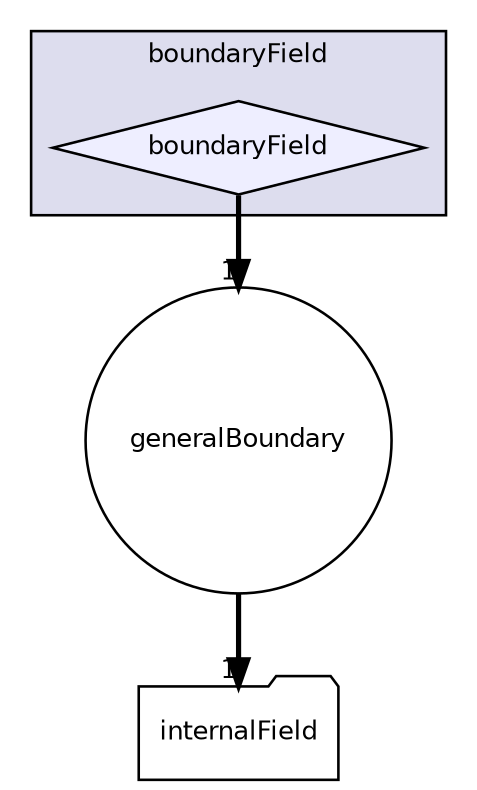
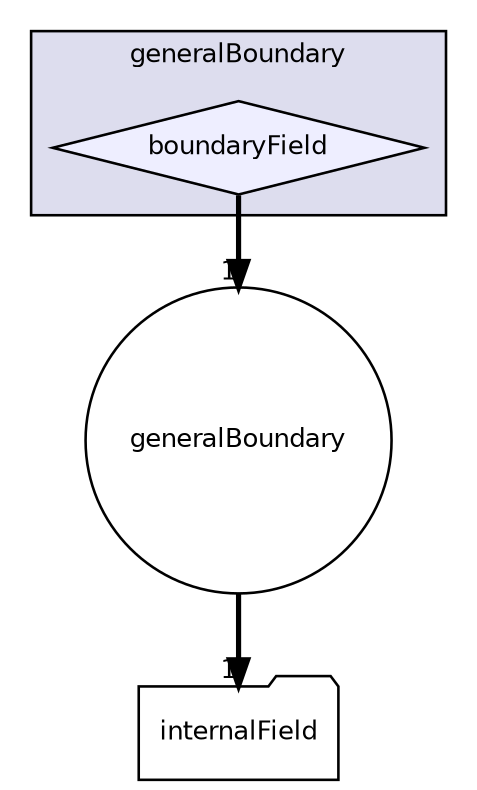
(239, 56) -> (239, 56)
